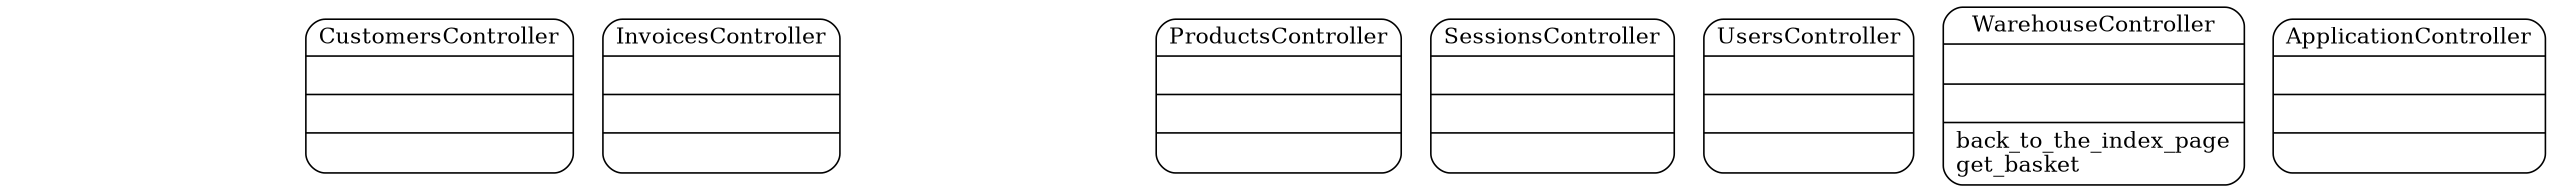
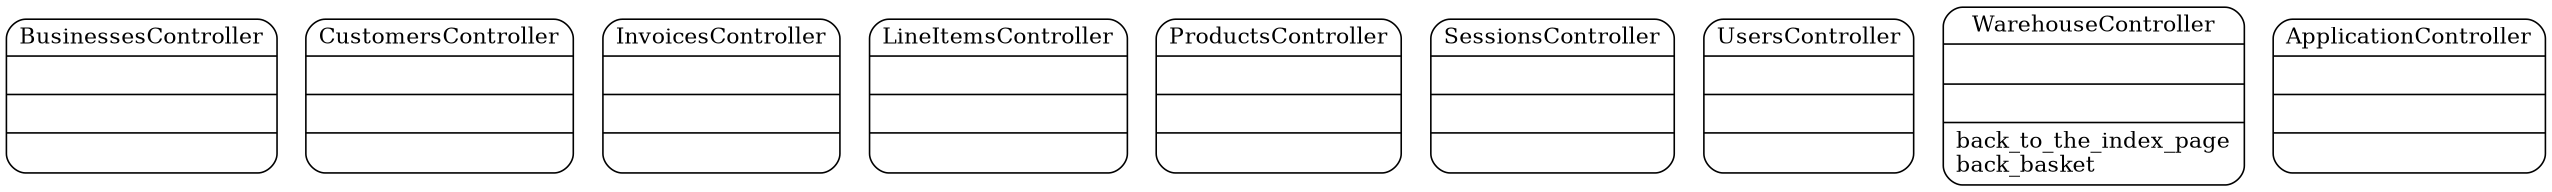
none -> (142, 96)
none -> (998, 96)
(2019, 165) -> (2027, 165)
